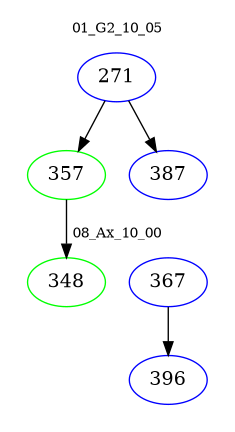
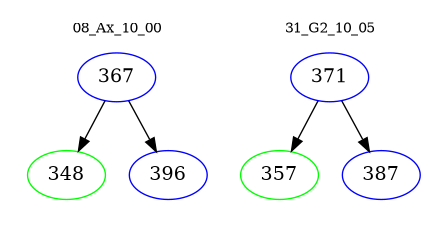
(117, 29) -> (330, 29)
(117, 77) -> (330, 77)
(66, 229) -> (95, 120)
